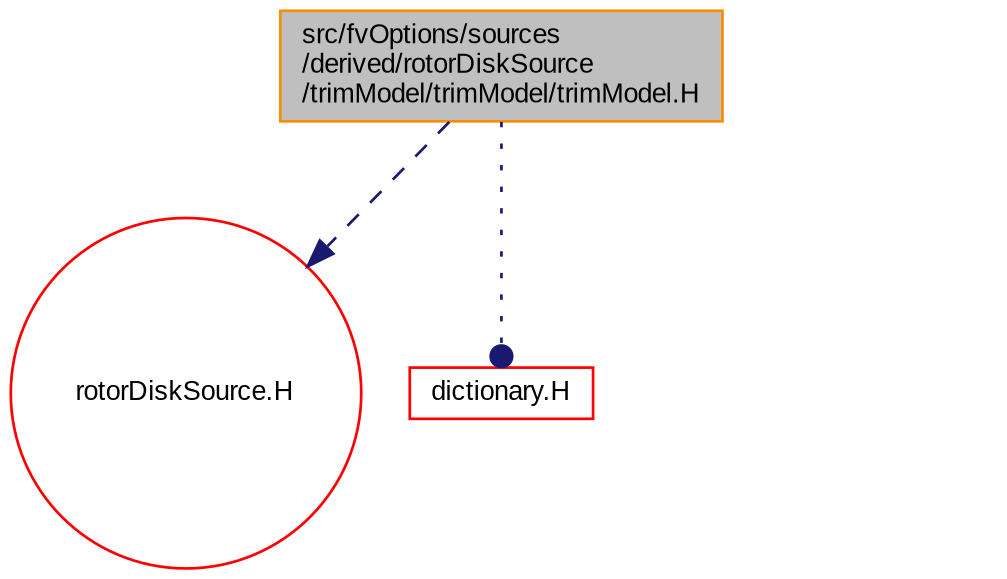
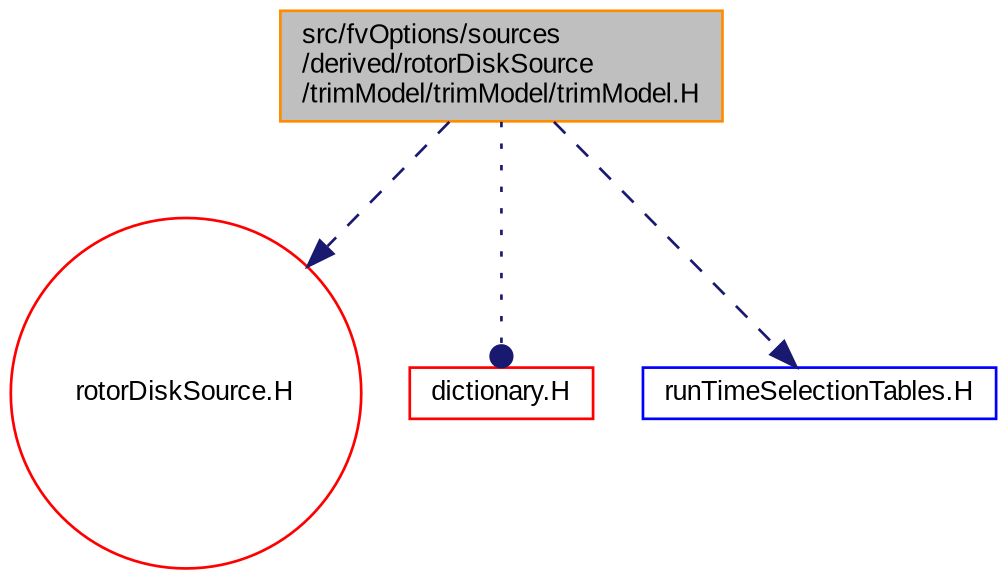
none -> (820, 393)
